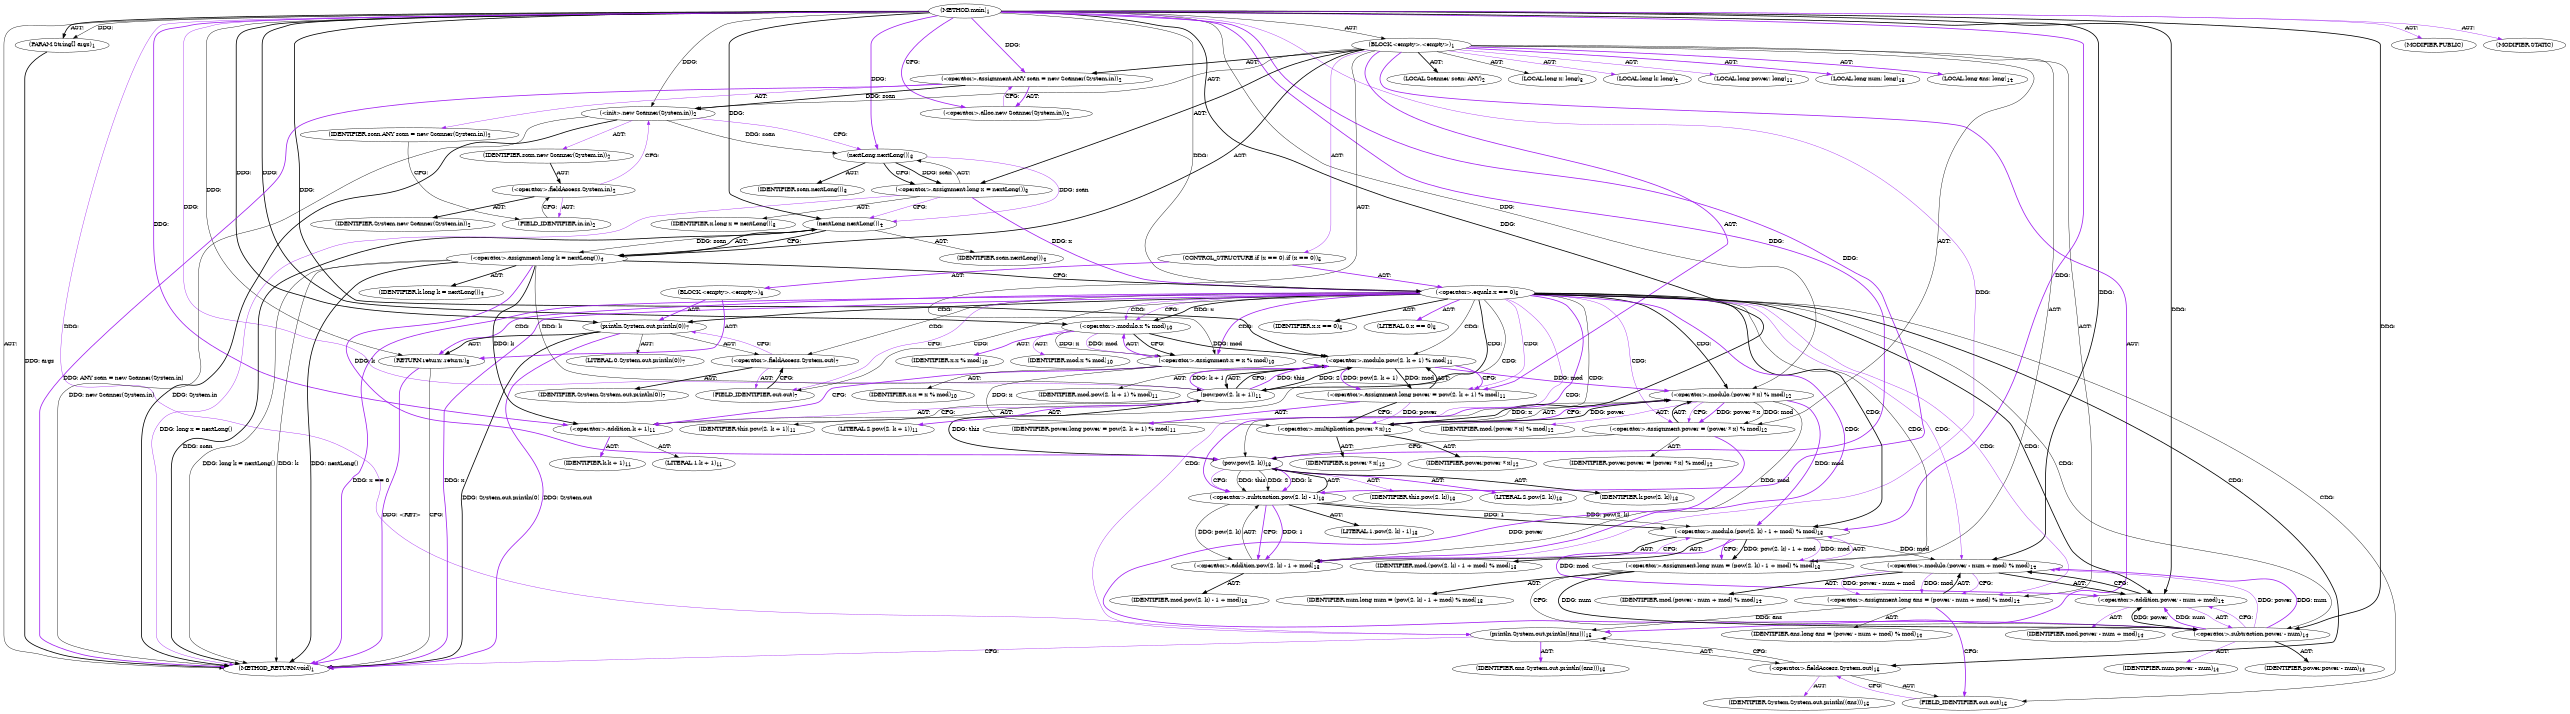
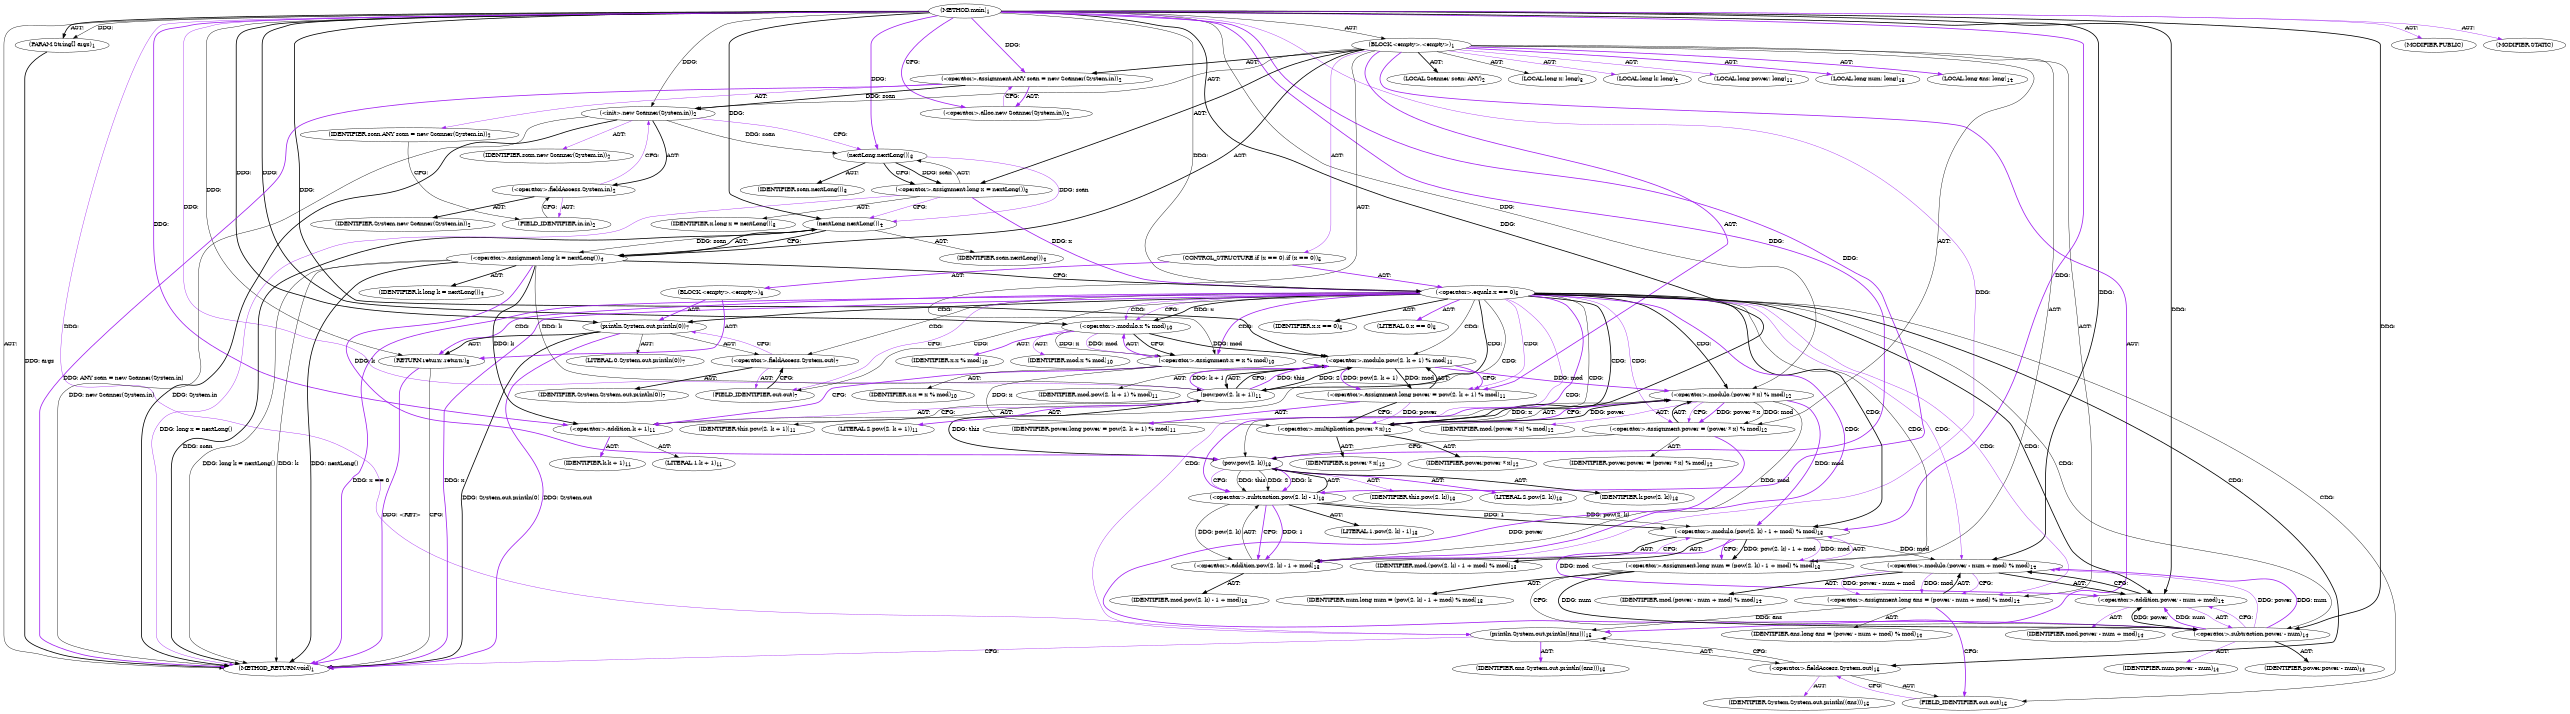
(554, 171) -> (663, 168)
none -> (1605, 394)
